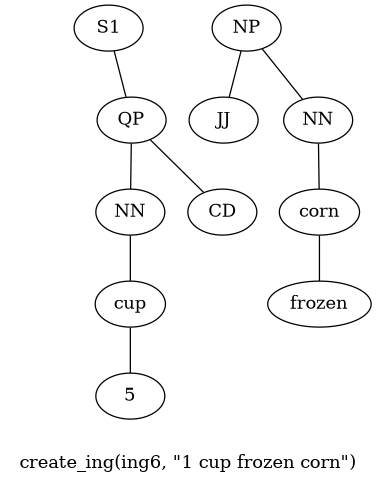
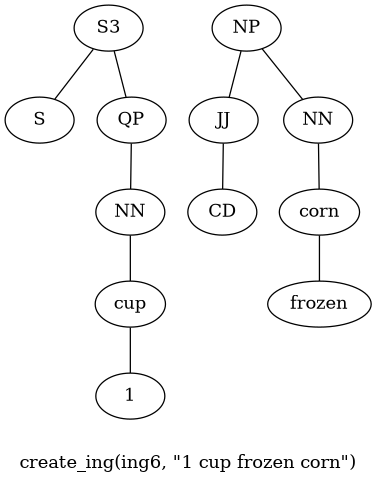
(109, 28) -> (109, 28)
none -> (40, 120)
(177, 166) -> (223, 166)
(130, 396) -> (130, 396)
